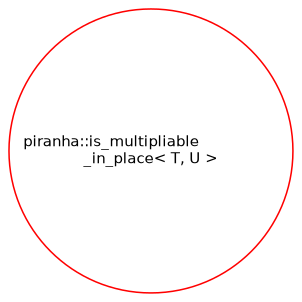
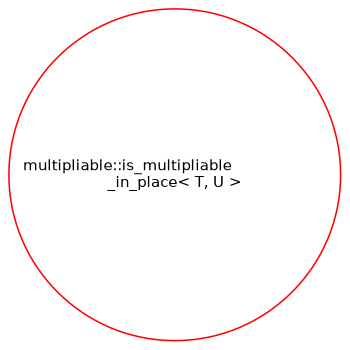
(151, 151) -> (175, 175)
